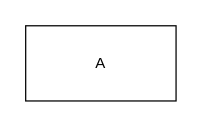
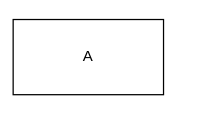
(101, 63) -> (88, 57)
